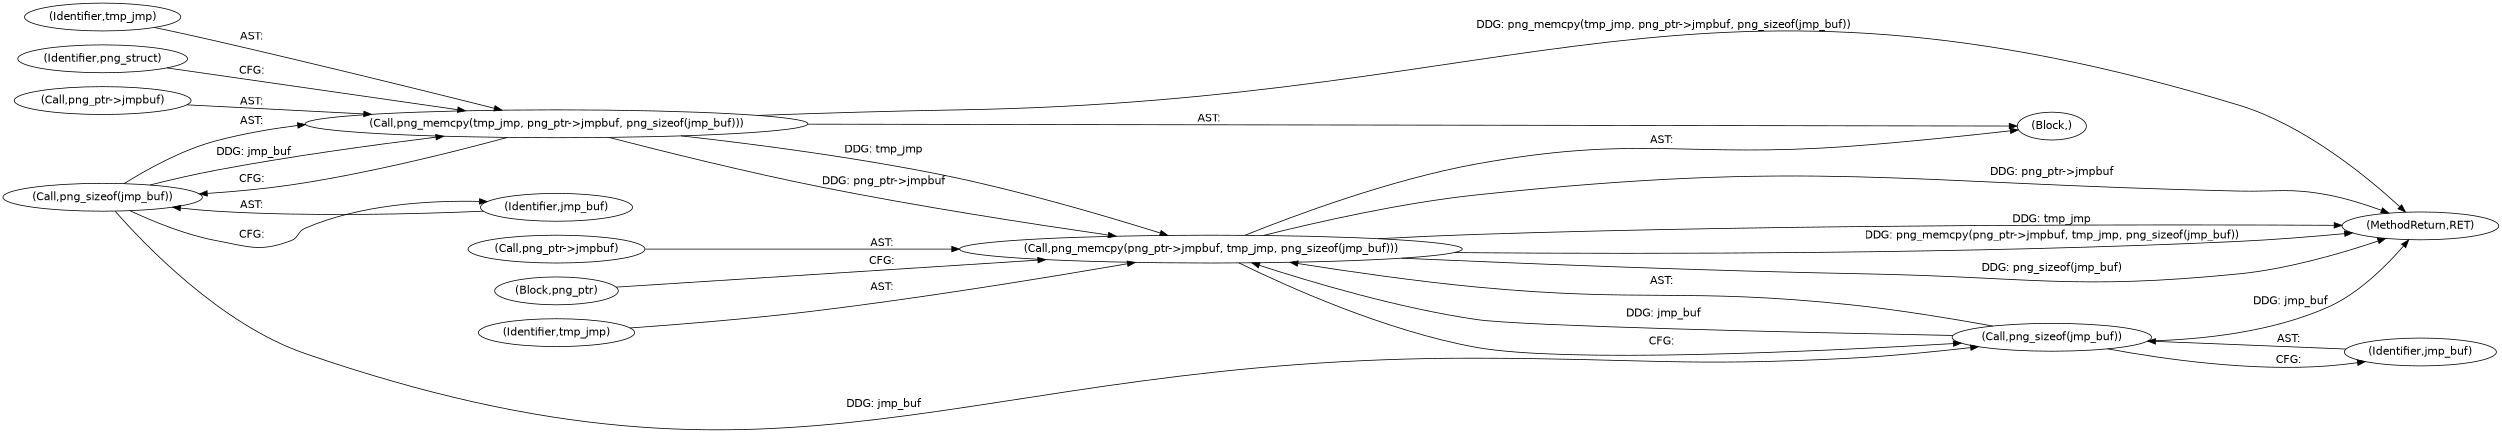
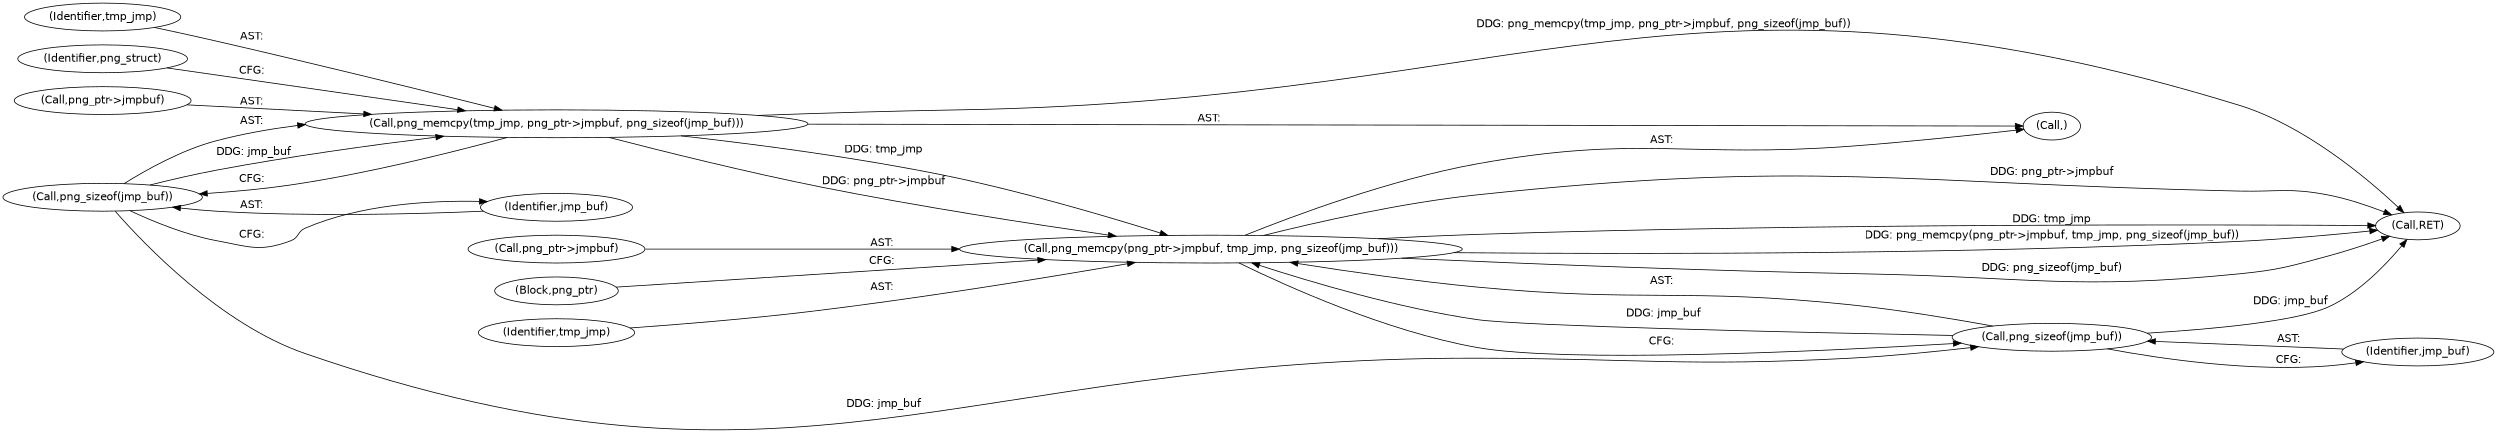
(2052, 126) -> (2052, 126)
(2420, 226) -> (2418, 226)
